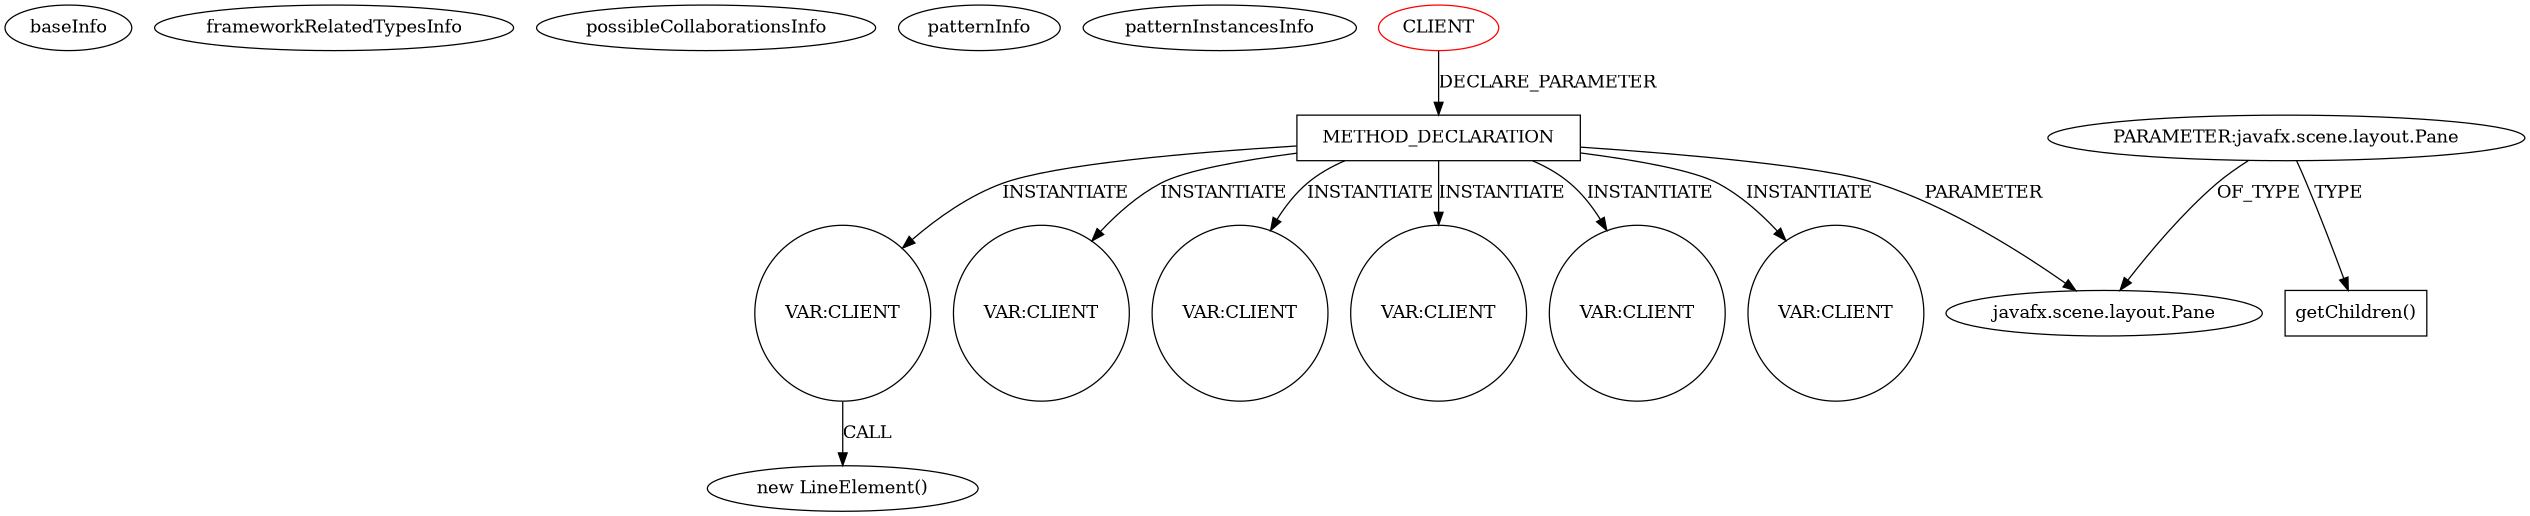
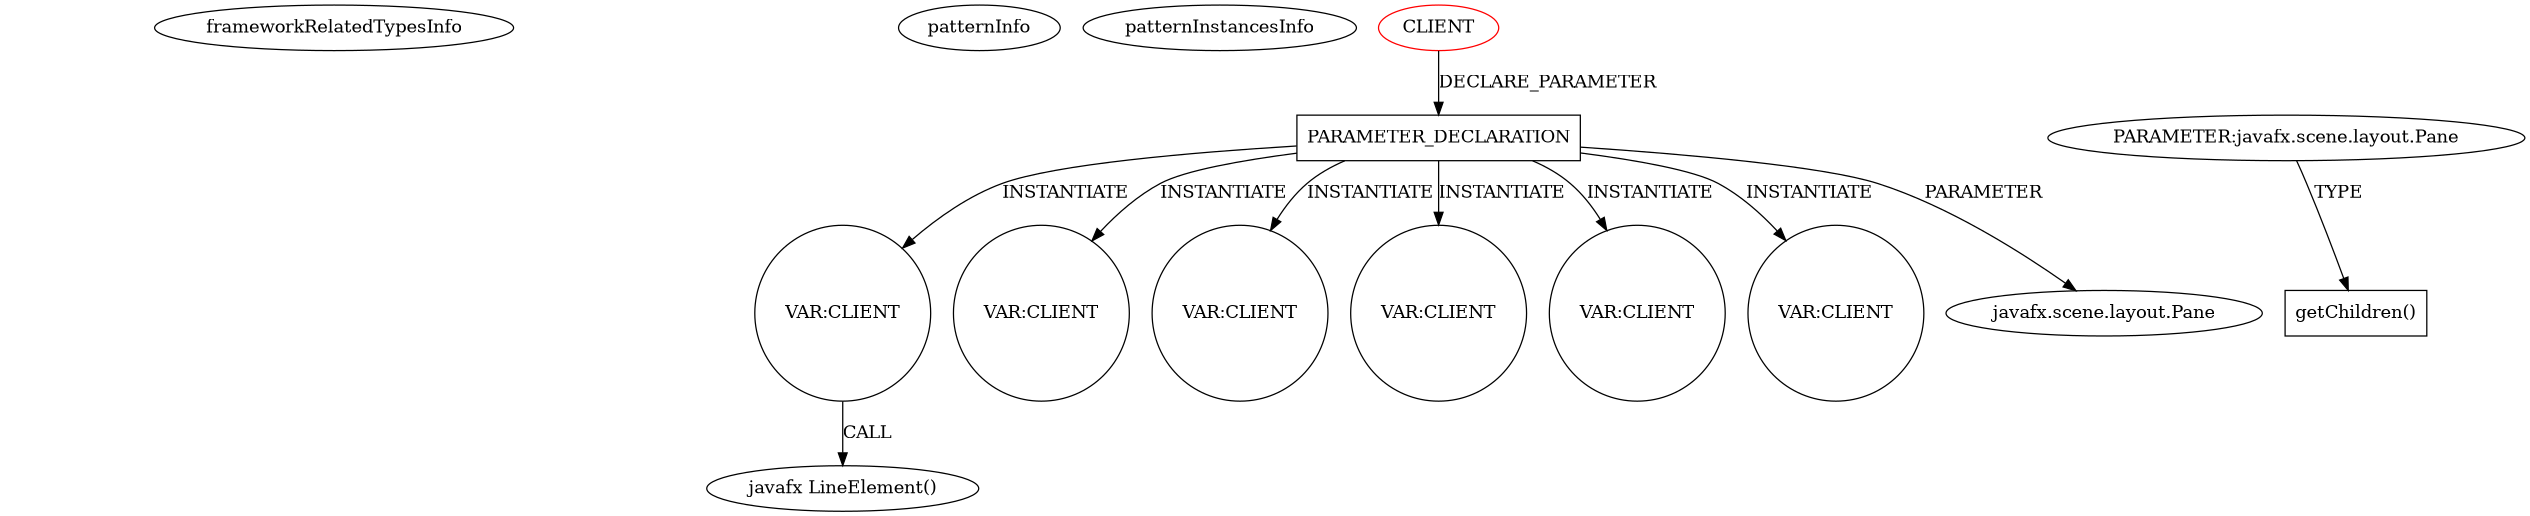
(68, 28) -> none
(706, 28) -> none
(1439, 138) -> (1439, 138)
(2183, 215) -> none
(843, 489) -> (843, 489)
